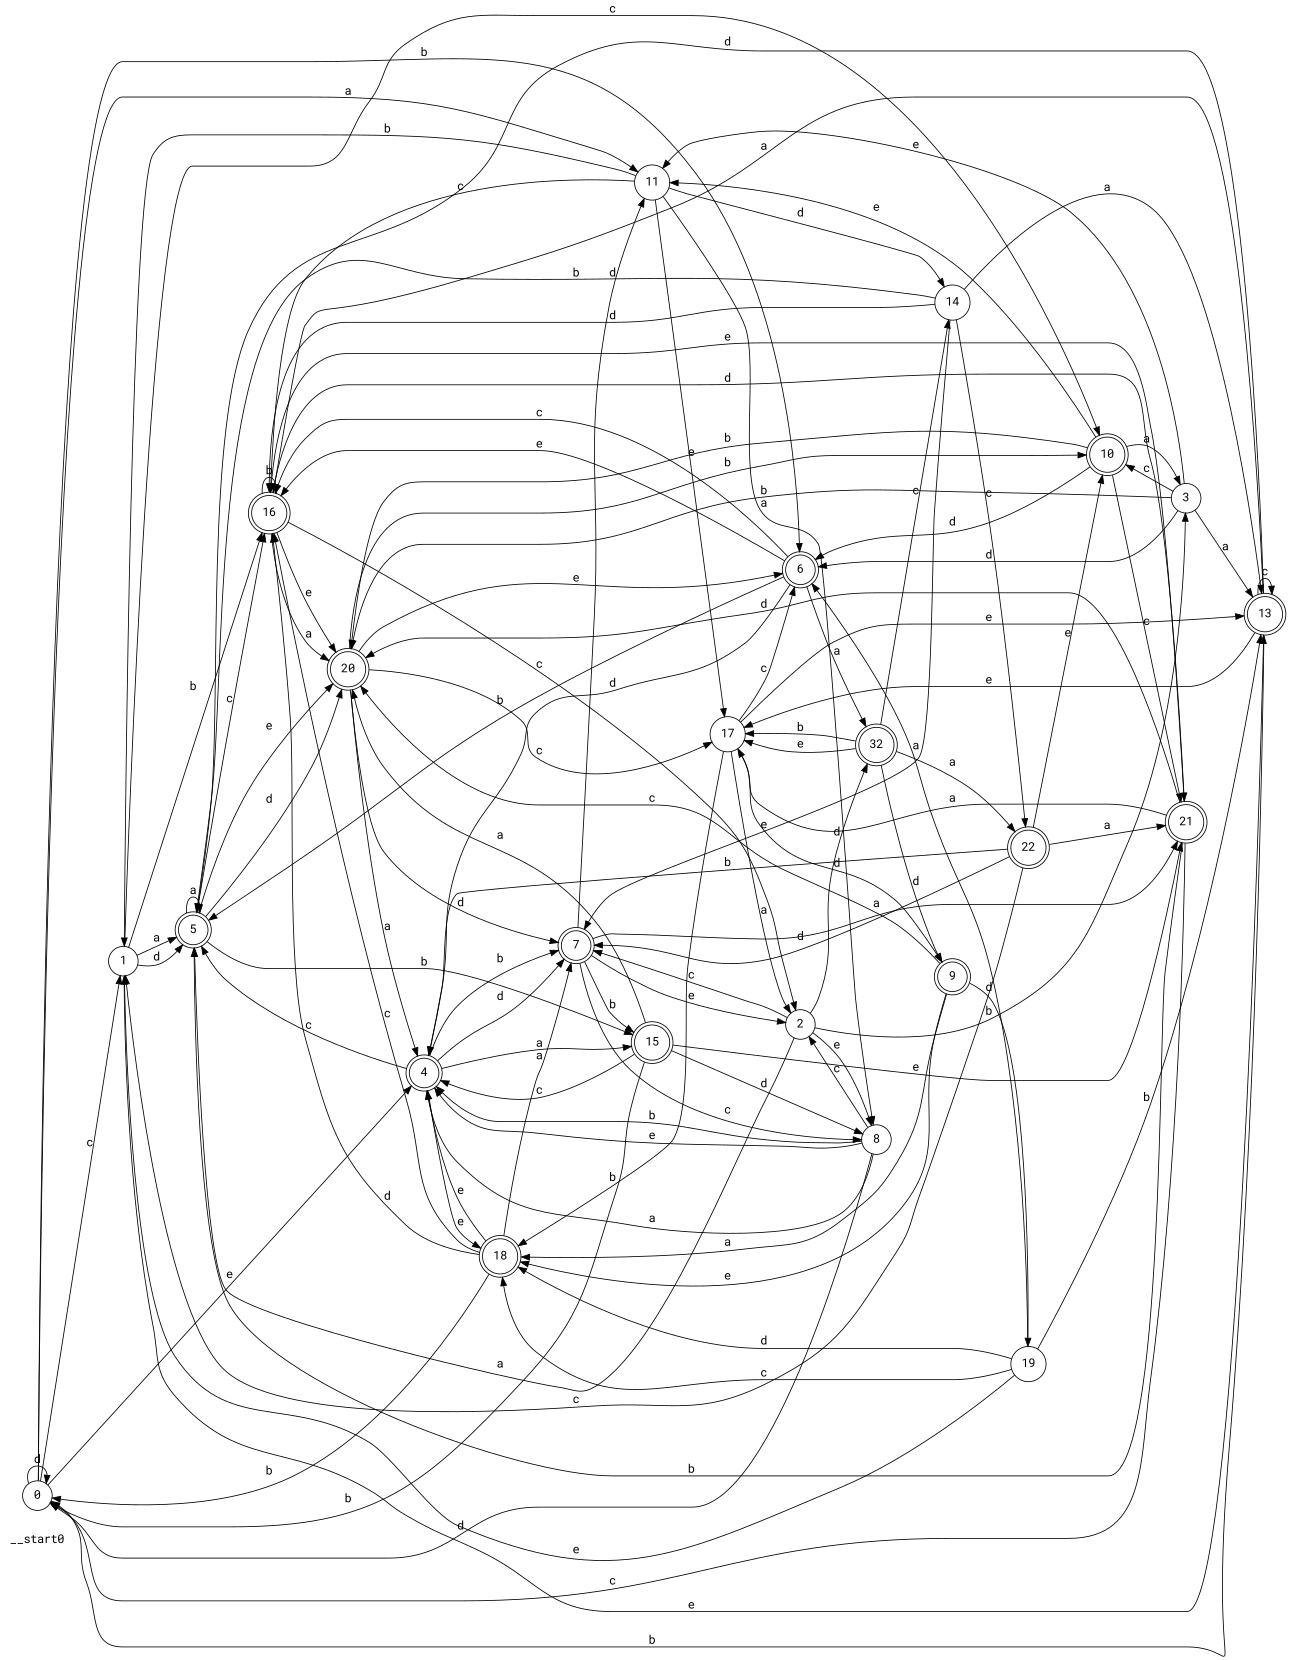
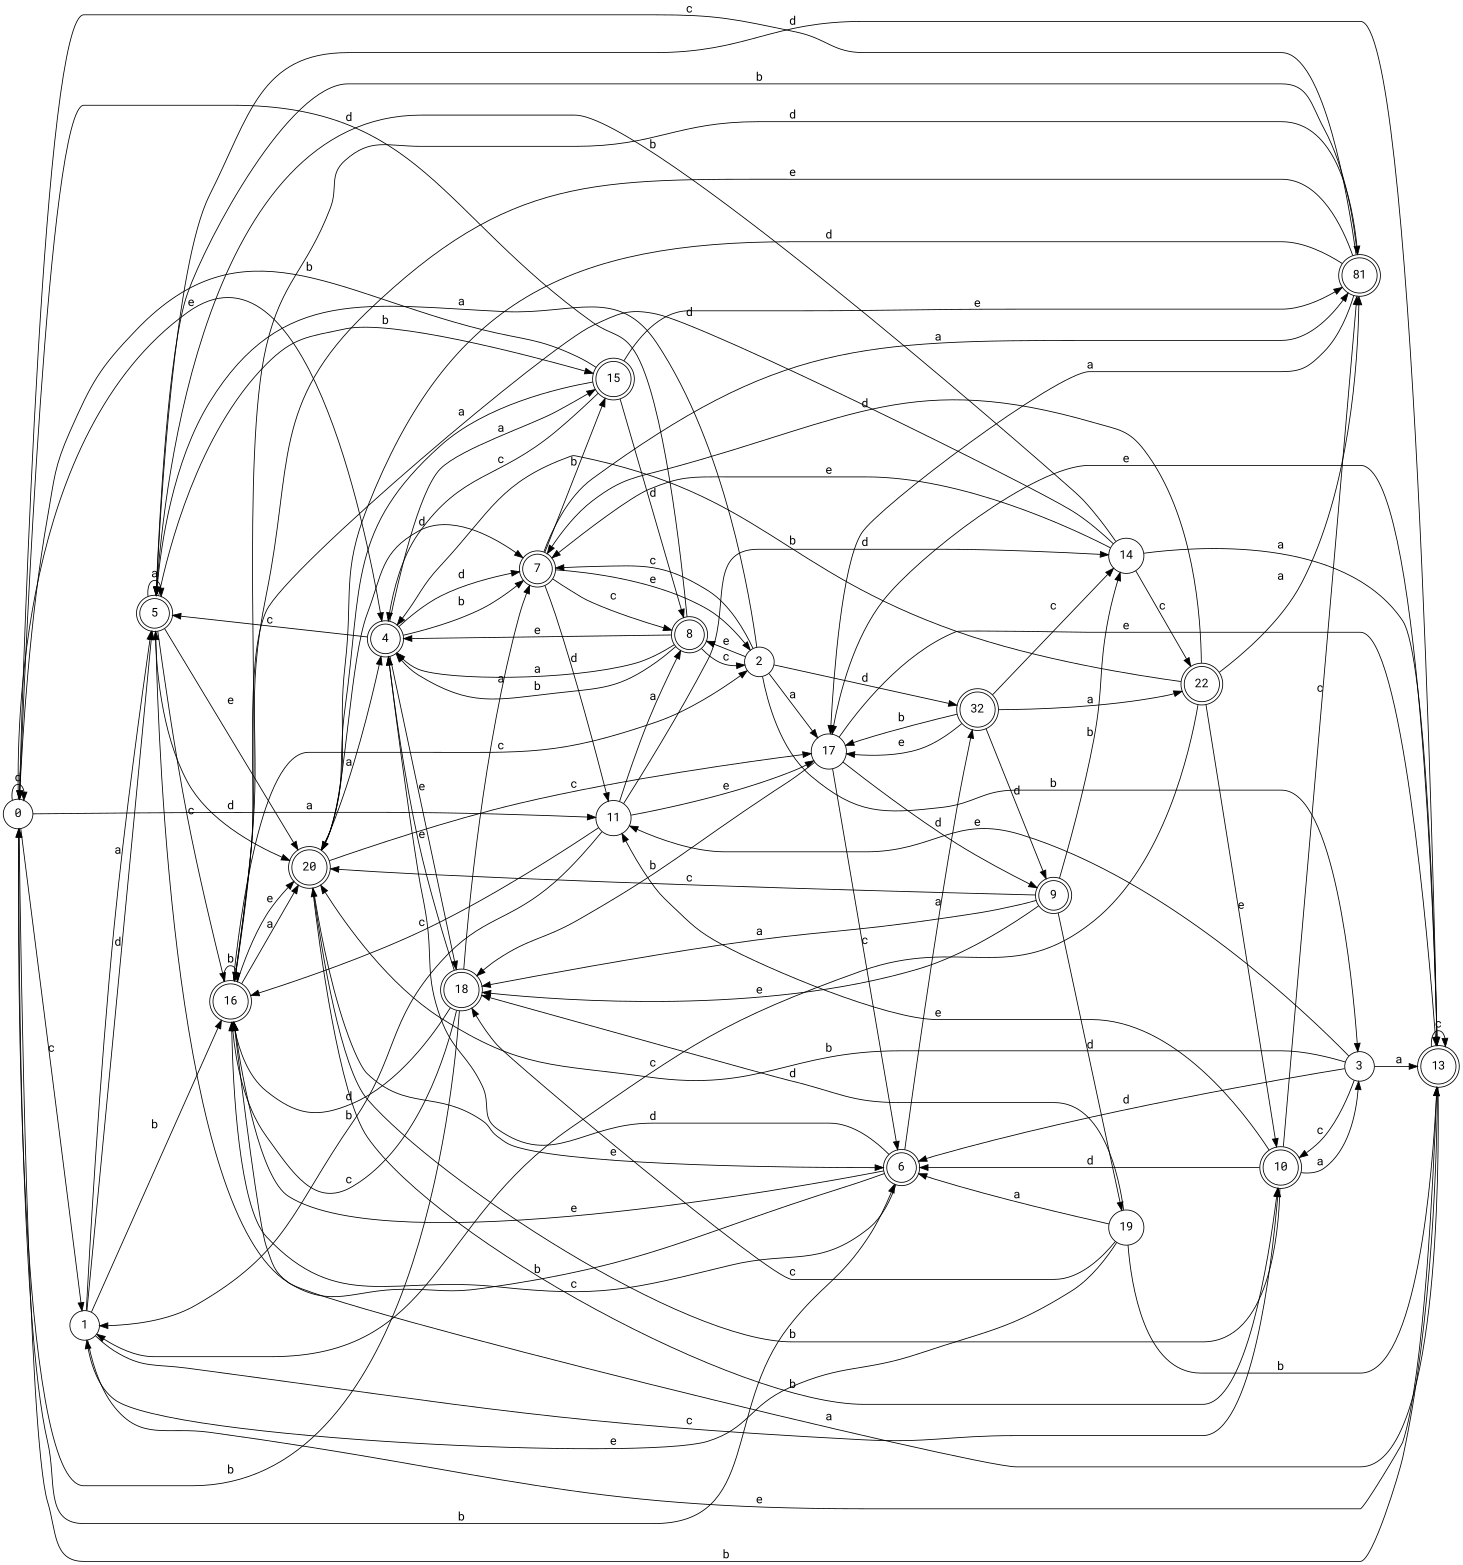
none -> (1095, 730)
(1186, 822) -> (1360, 275)
(753, 880) -> (791, 702)
(876, 1140) -> (689, 635)
(37, 1540) -> none
